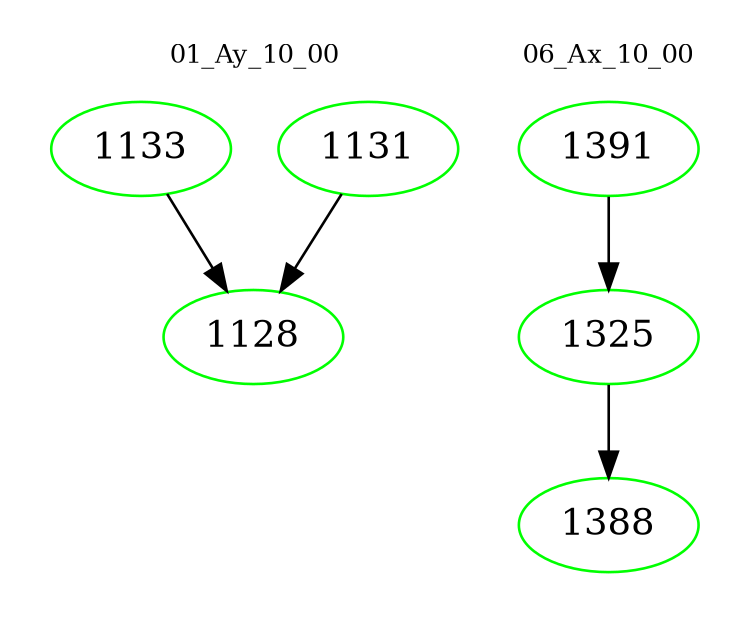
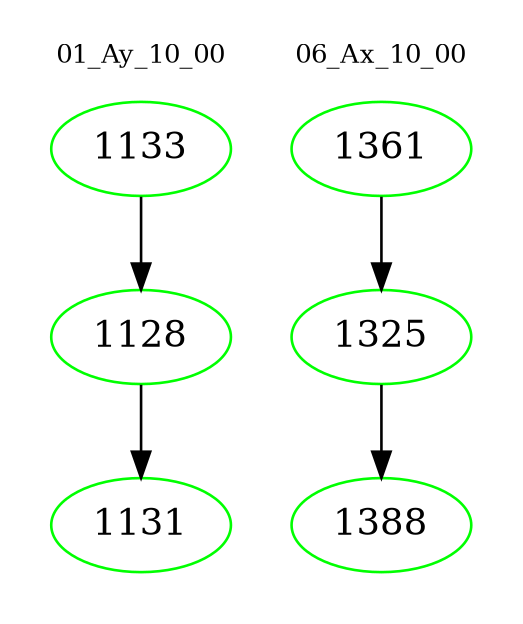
(609, 149) -> (381, 149)
(318, 231) -> (141, 418)
